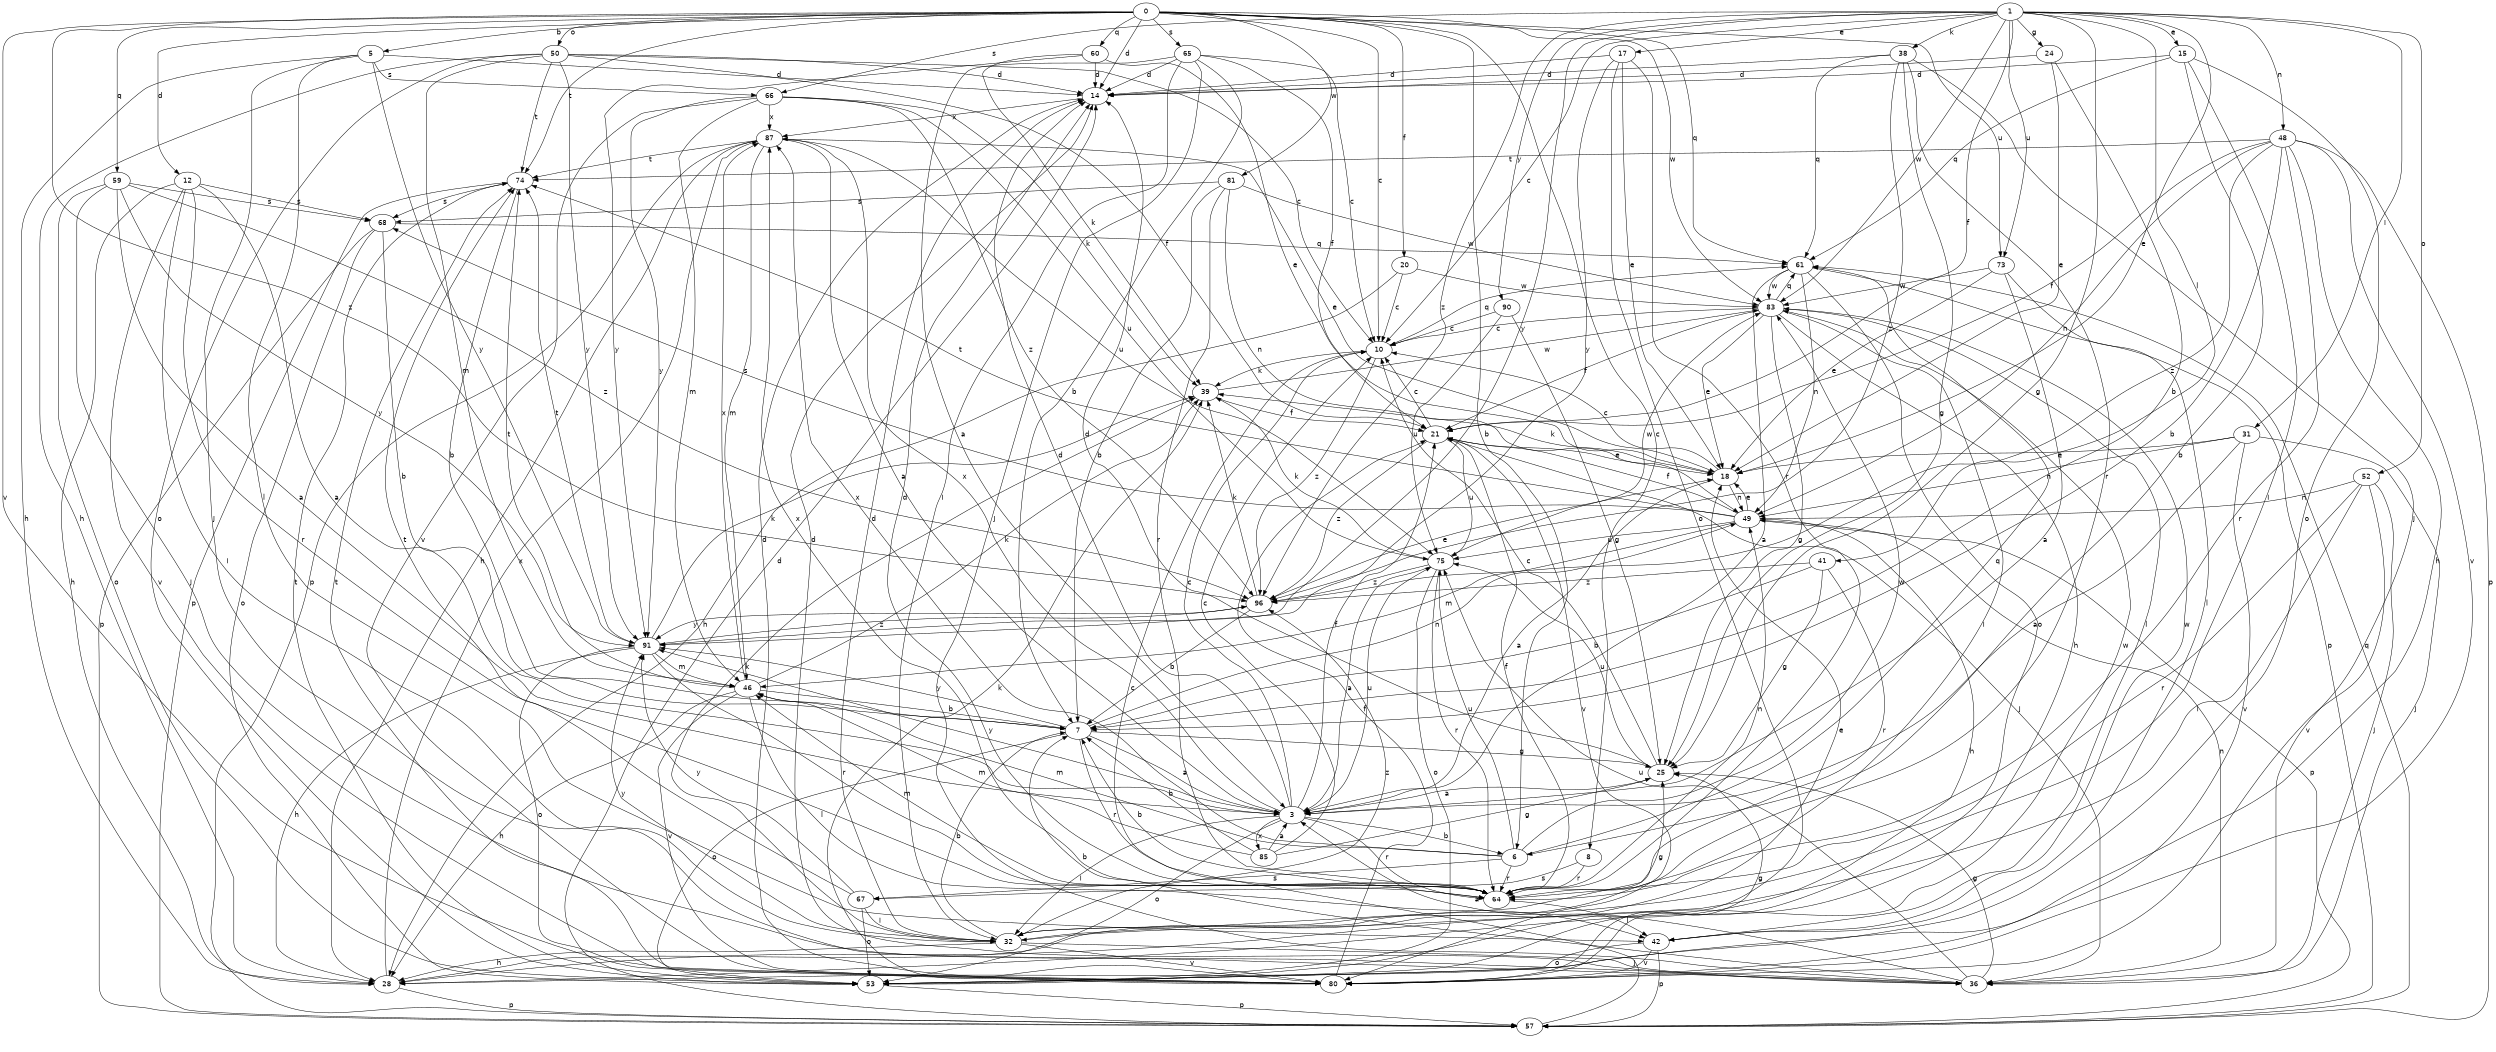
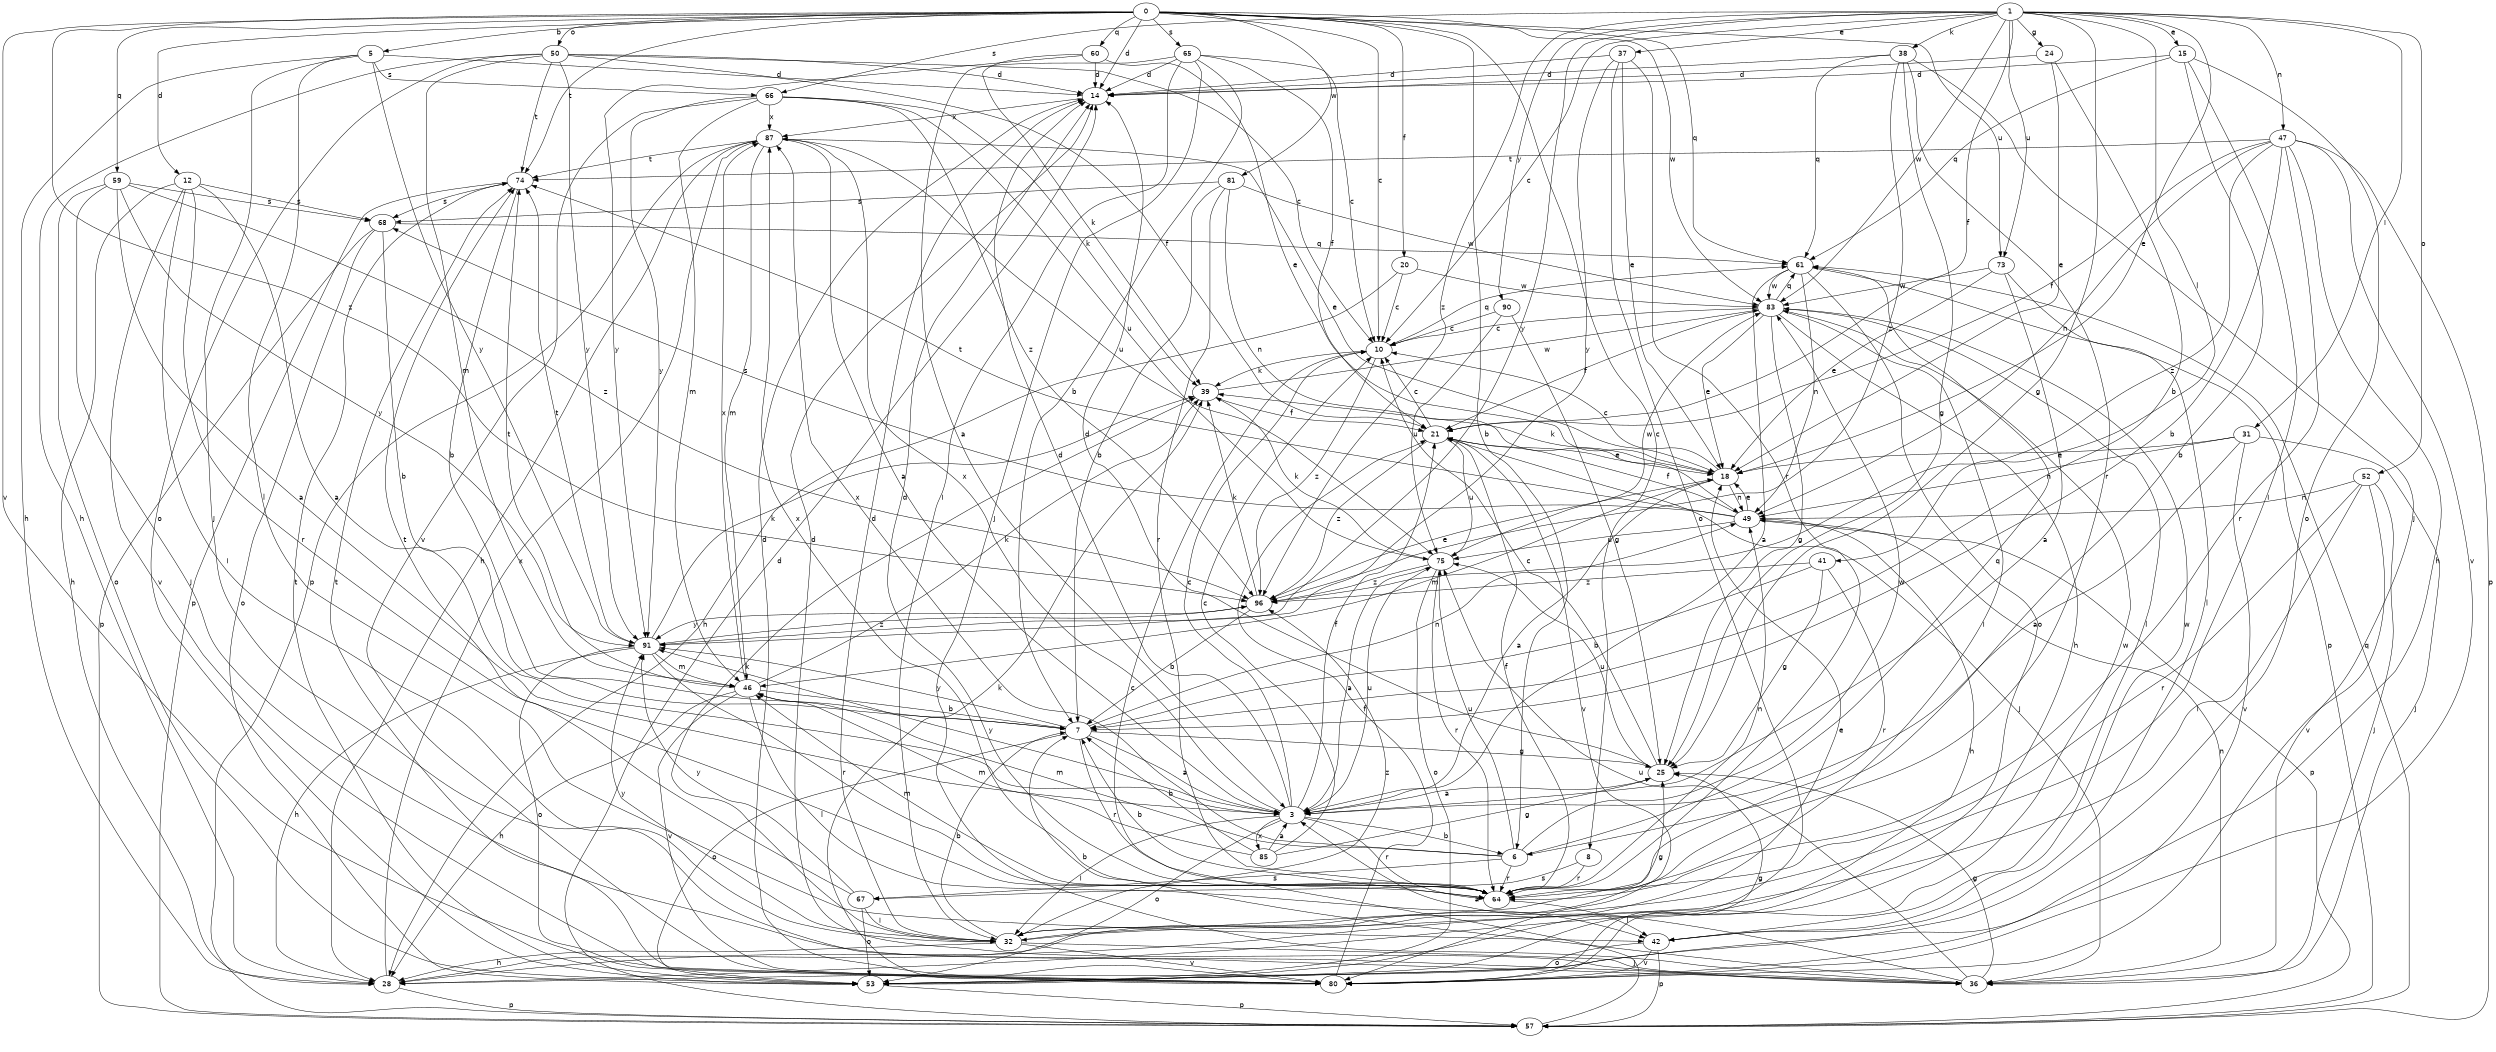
(1623, 54) -> (1623, 54)
(2283, 139) -> (2283, 139)
(1281, 637) -> (1248, 622)
